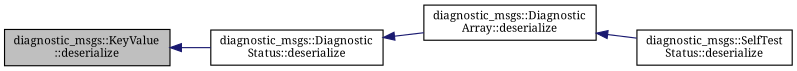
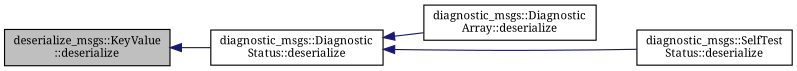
(622, 36) -> (516, 50)
(87, 48) -> (87, 48)
